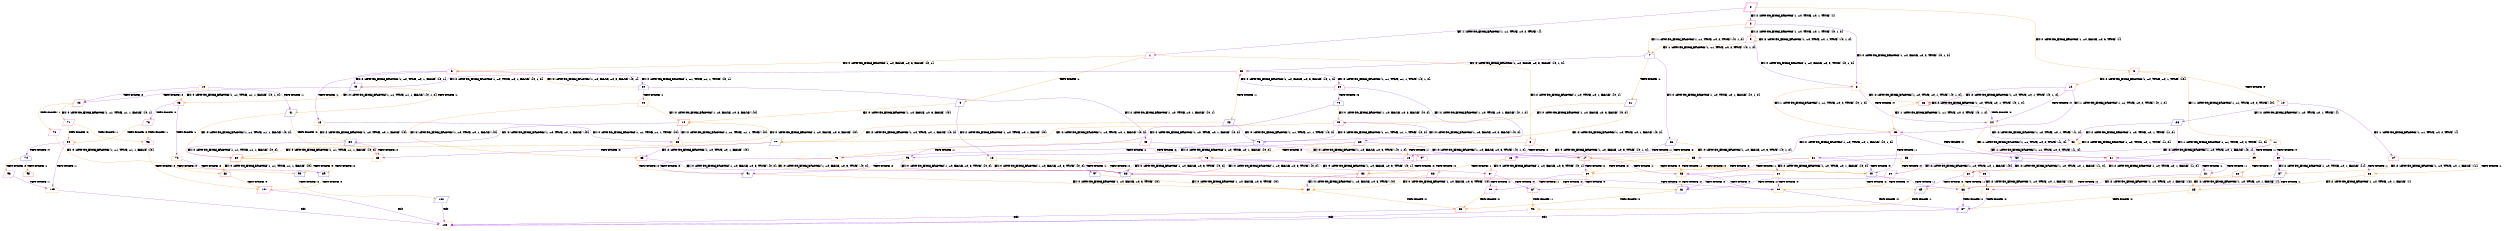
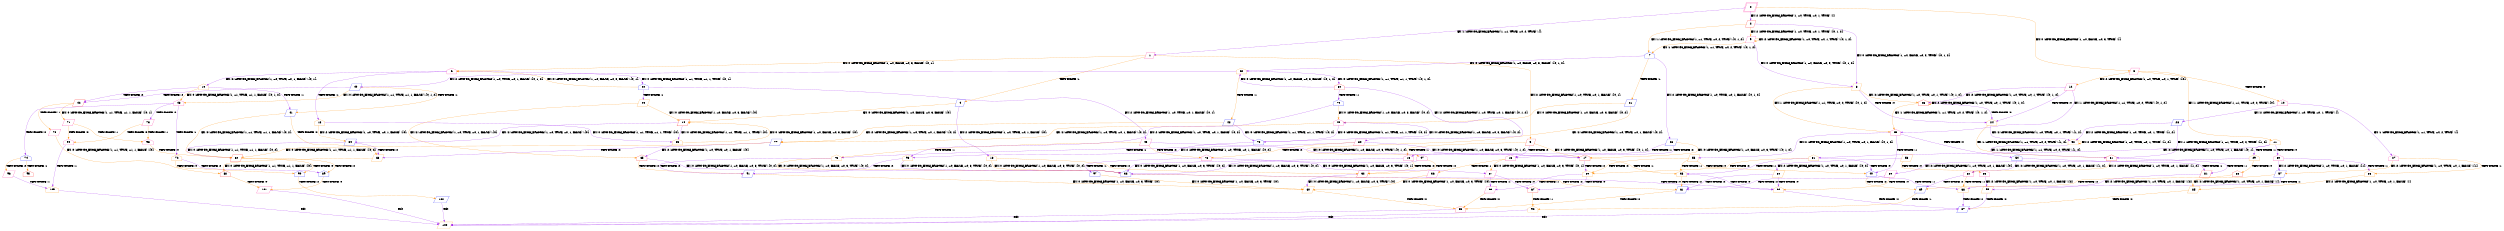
(399, 72) -> (327, 73)
(1349, 95) -> (1349, 95)
(44, 145) -> (82, 107)
(1632, 167) -> (1632, 167)
(1727, 170) -> none
(193, 181) -> (189, 155)
